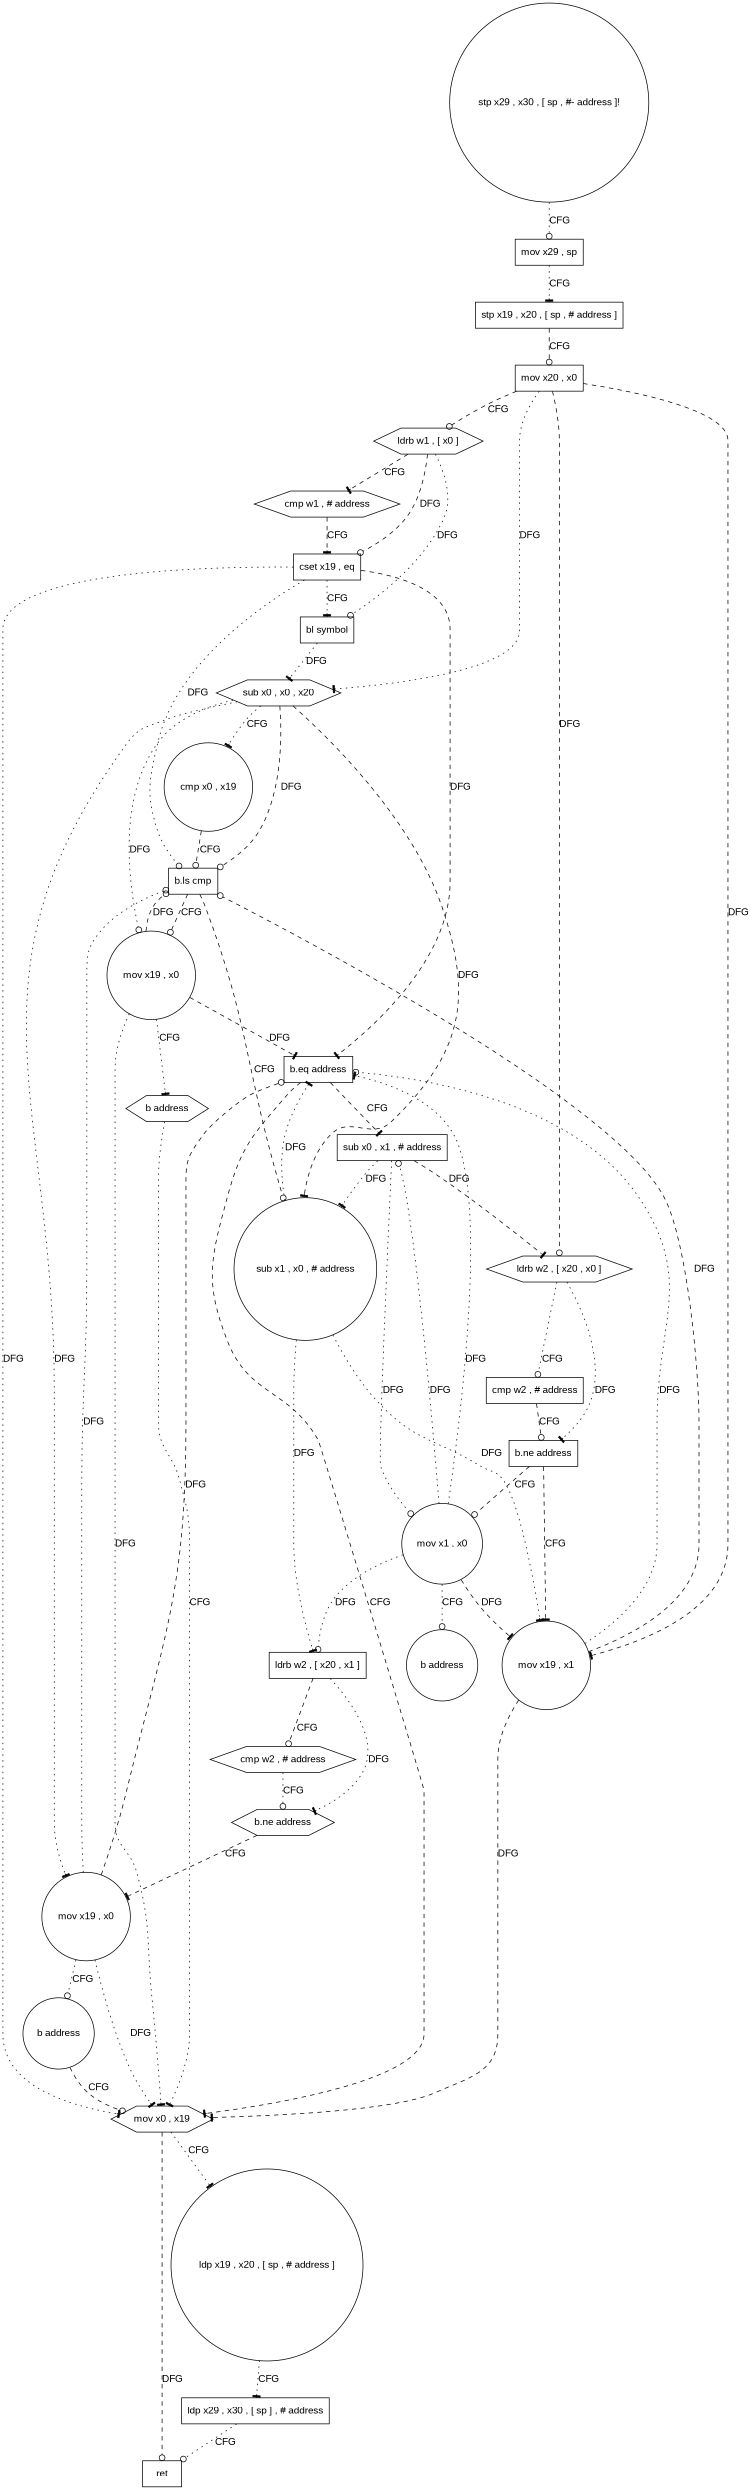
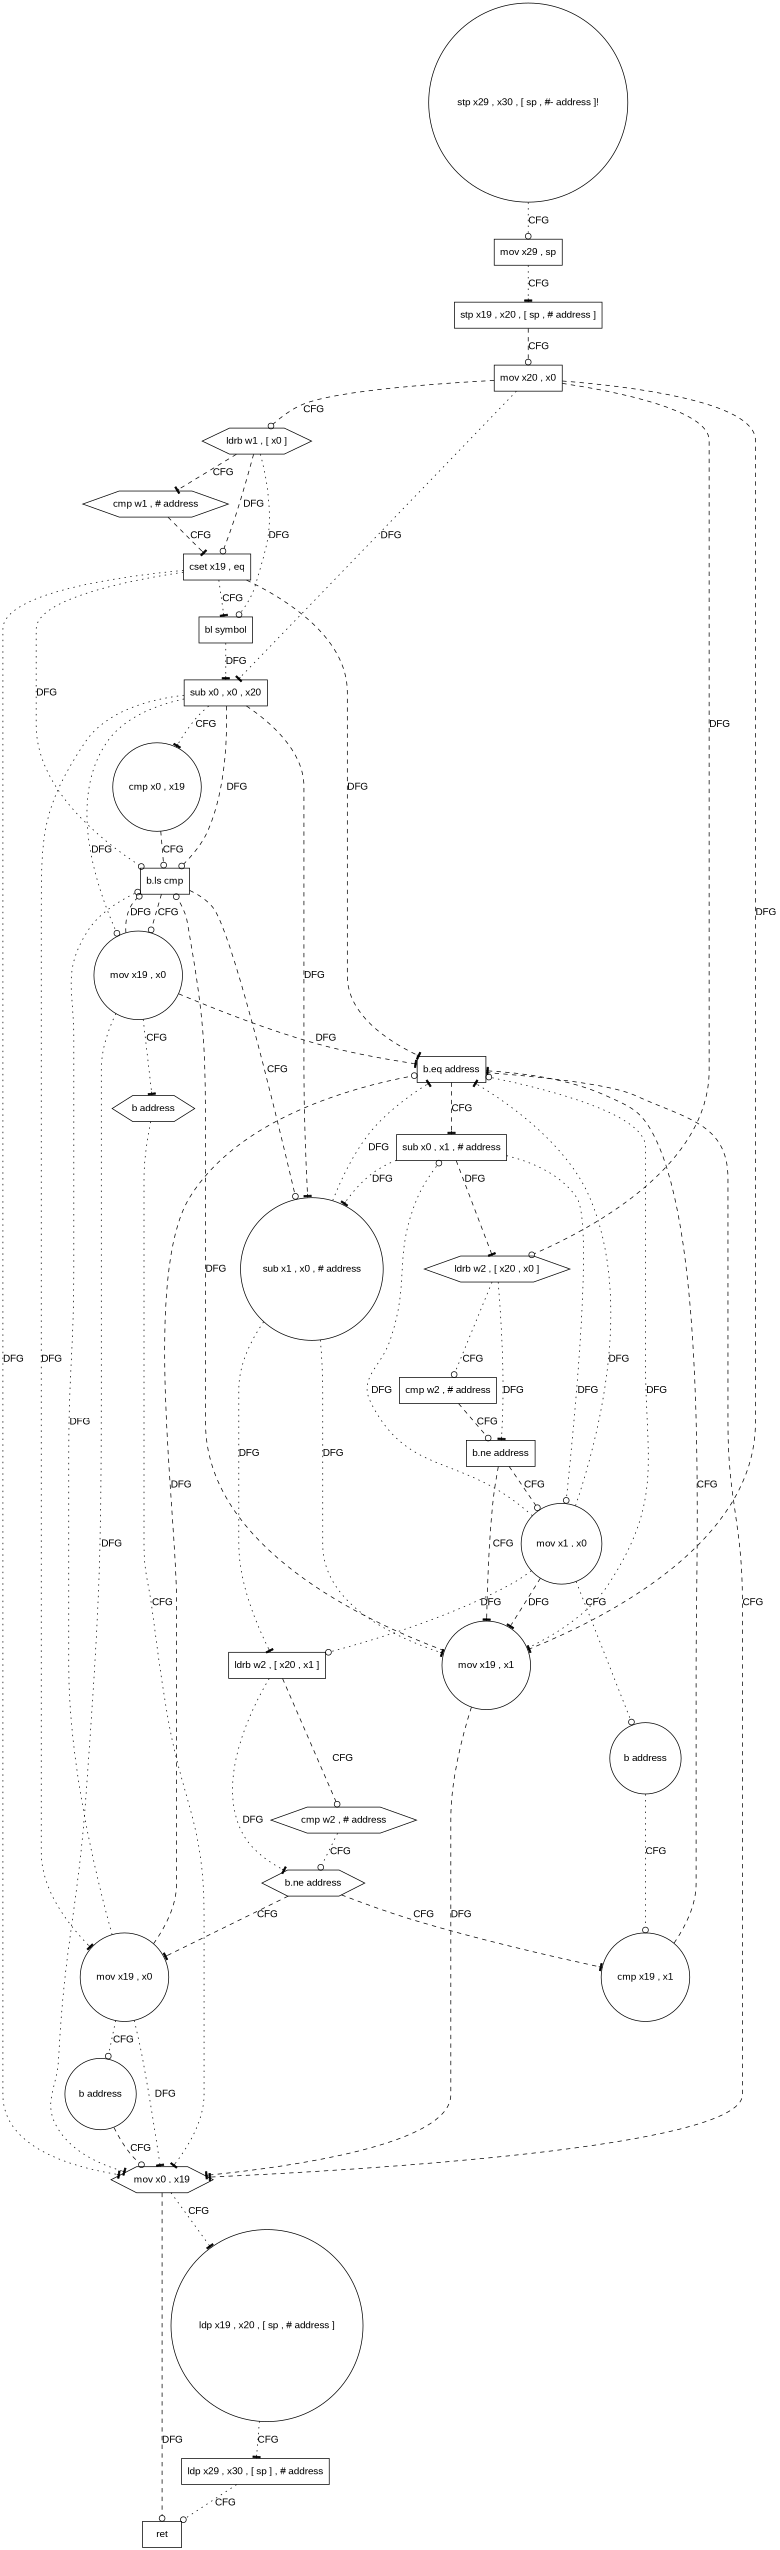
(279, 693) -> (226, 693)
none -> (645, 1977)
